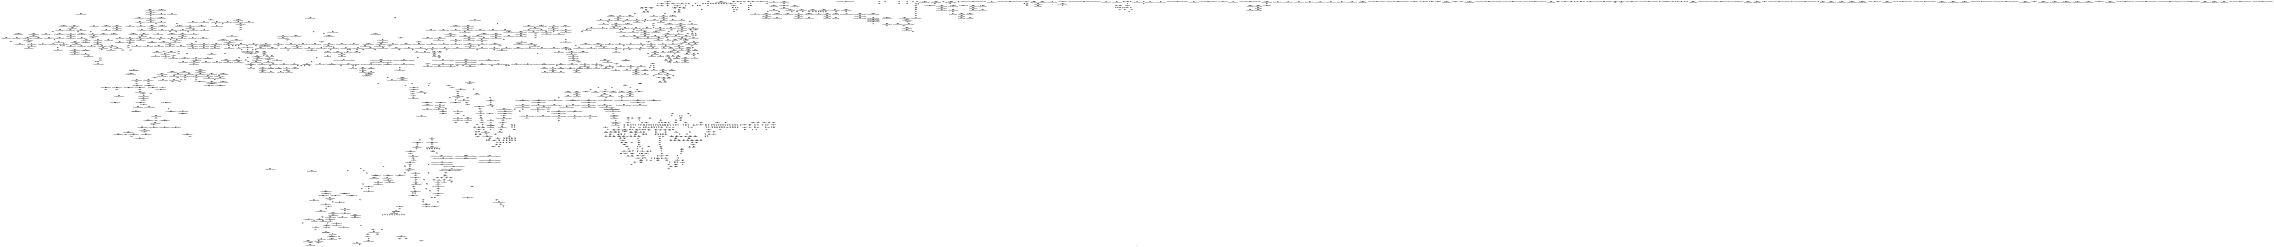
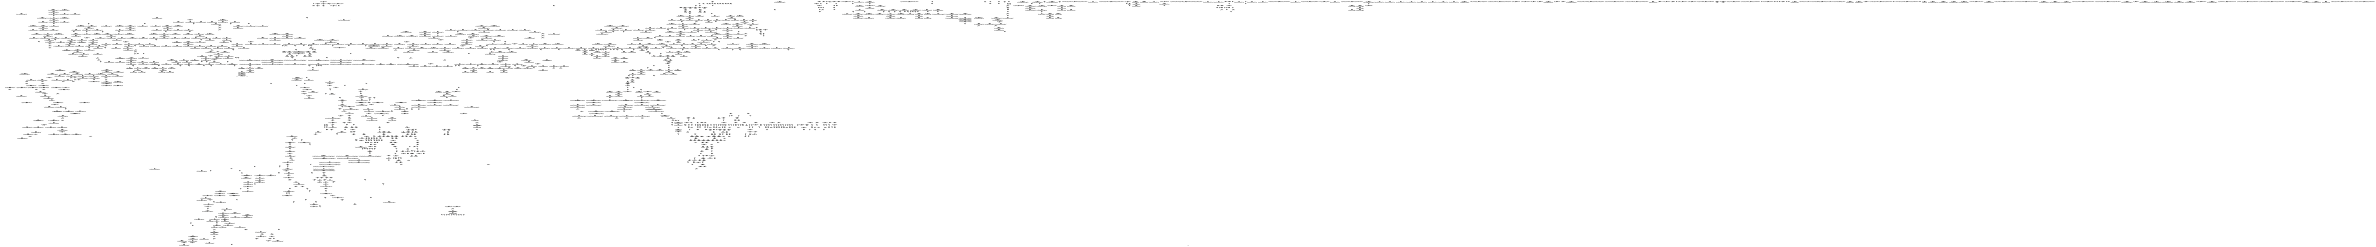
none -> (717, 34)
